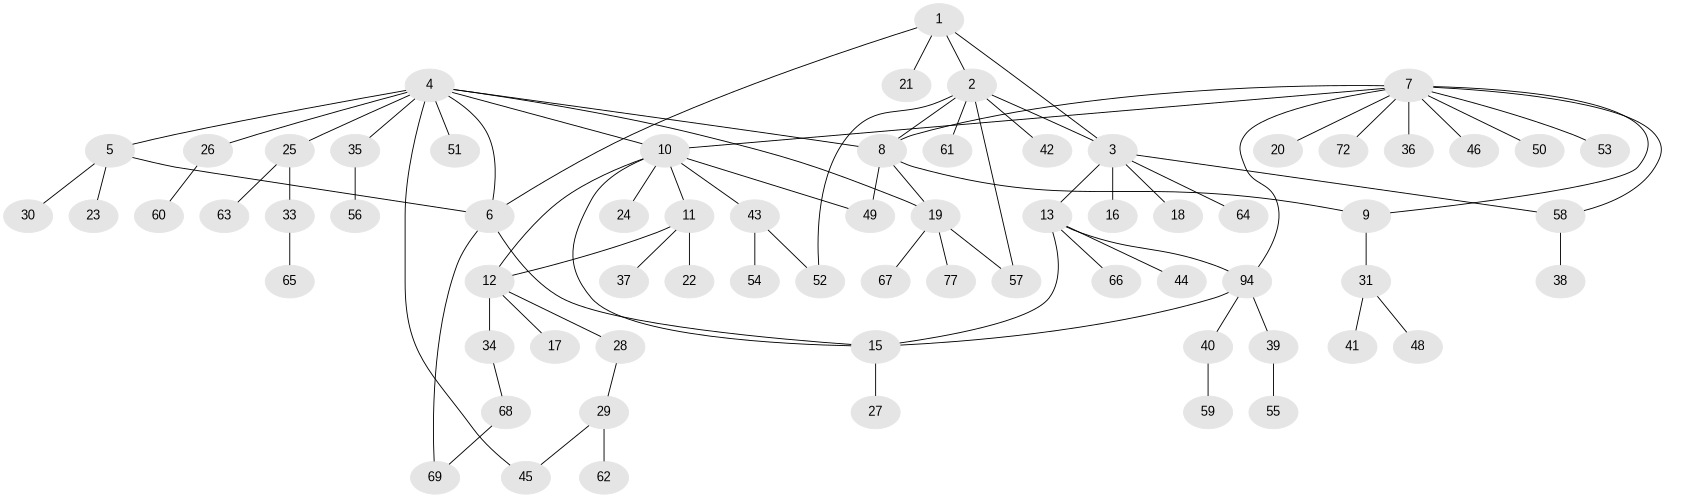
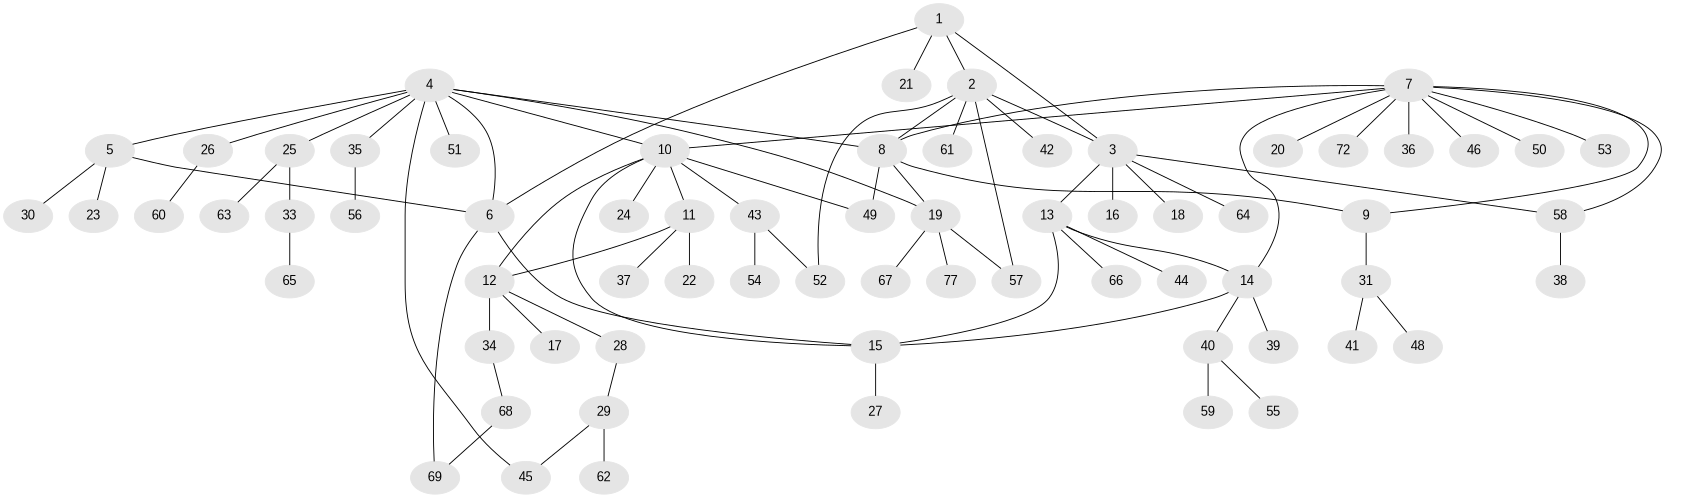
(1247, 282) -> (1247, 282)
(1273, 380) -> (1241, 380)
